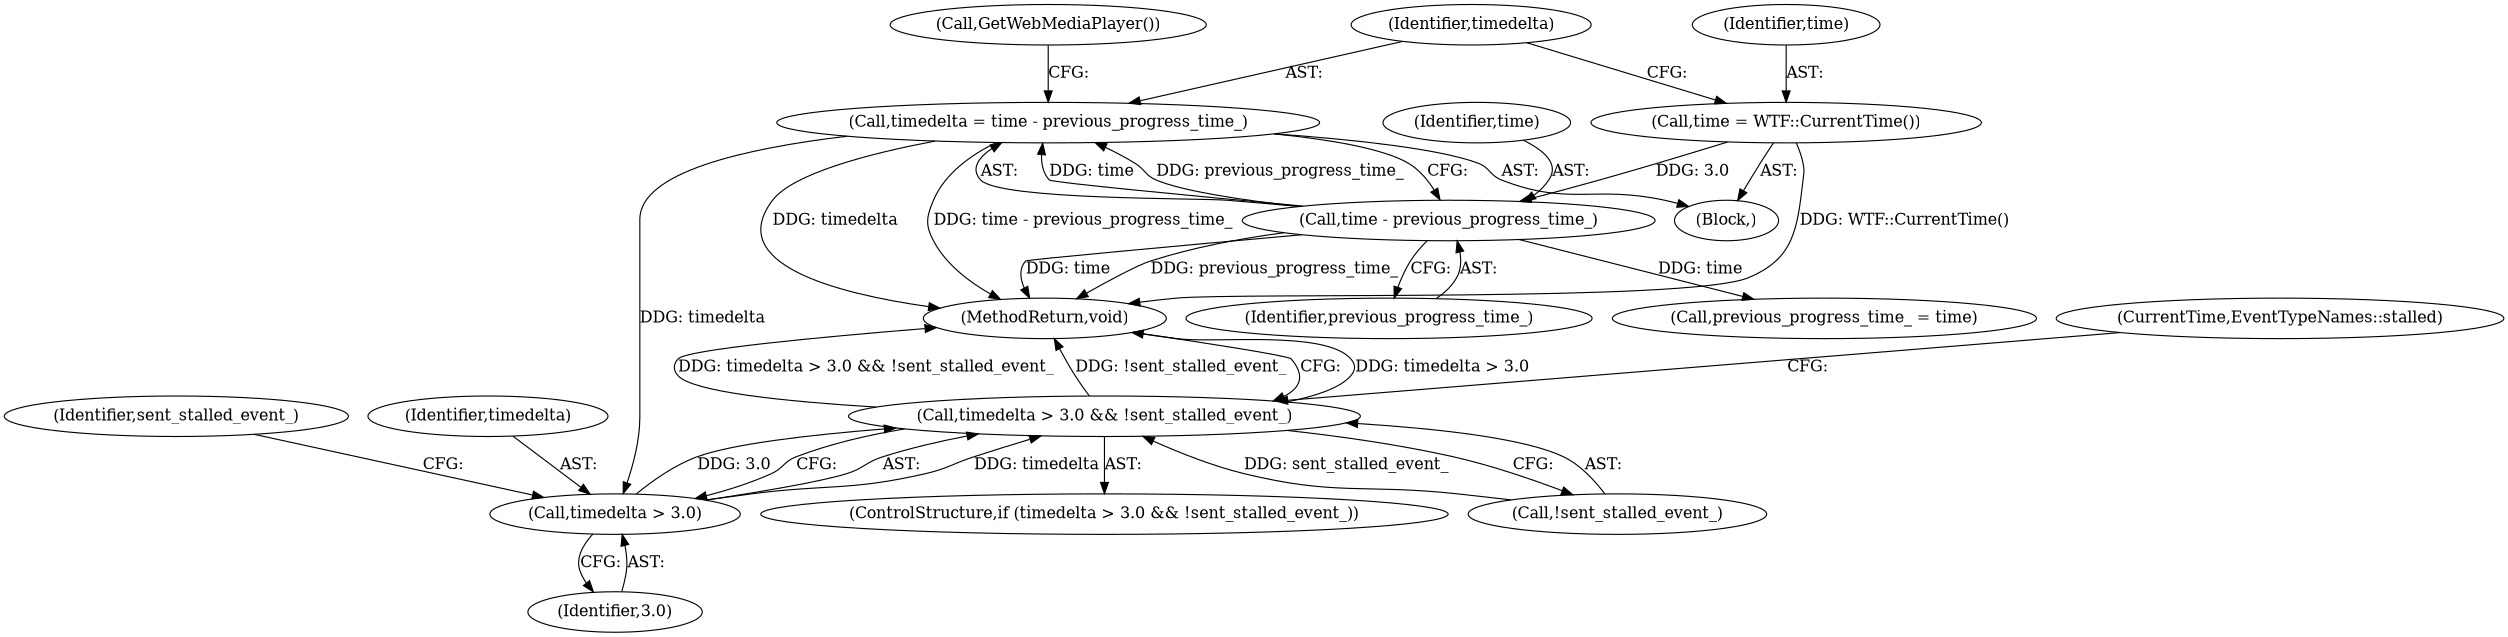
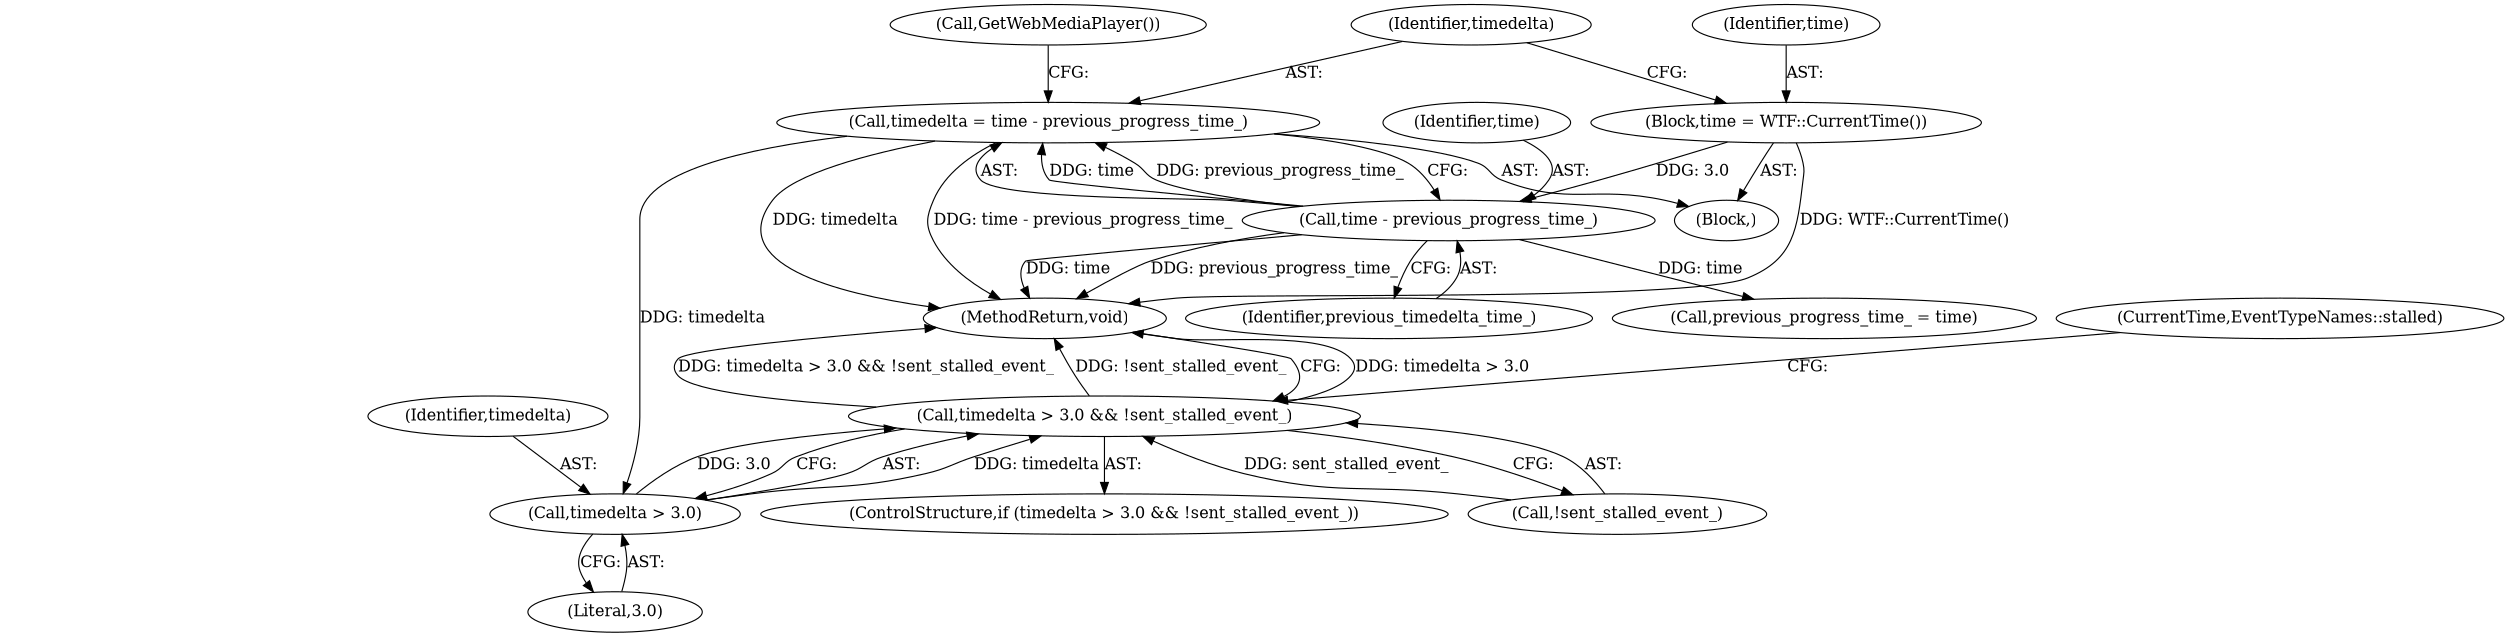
(1786, 123) -> (1786, 123)
(1389, 318) -> (1389, 318)
(176, 416) -> none
(615, 612) -> (615, 612)
